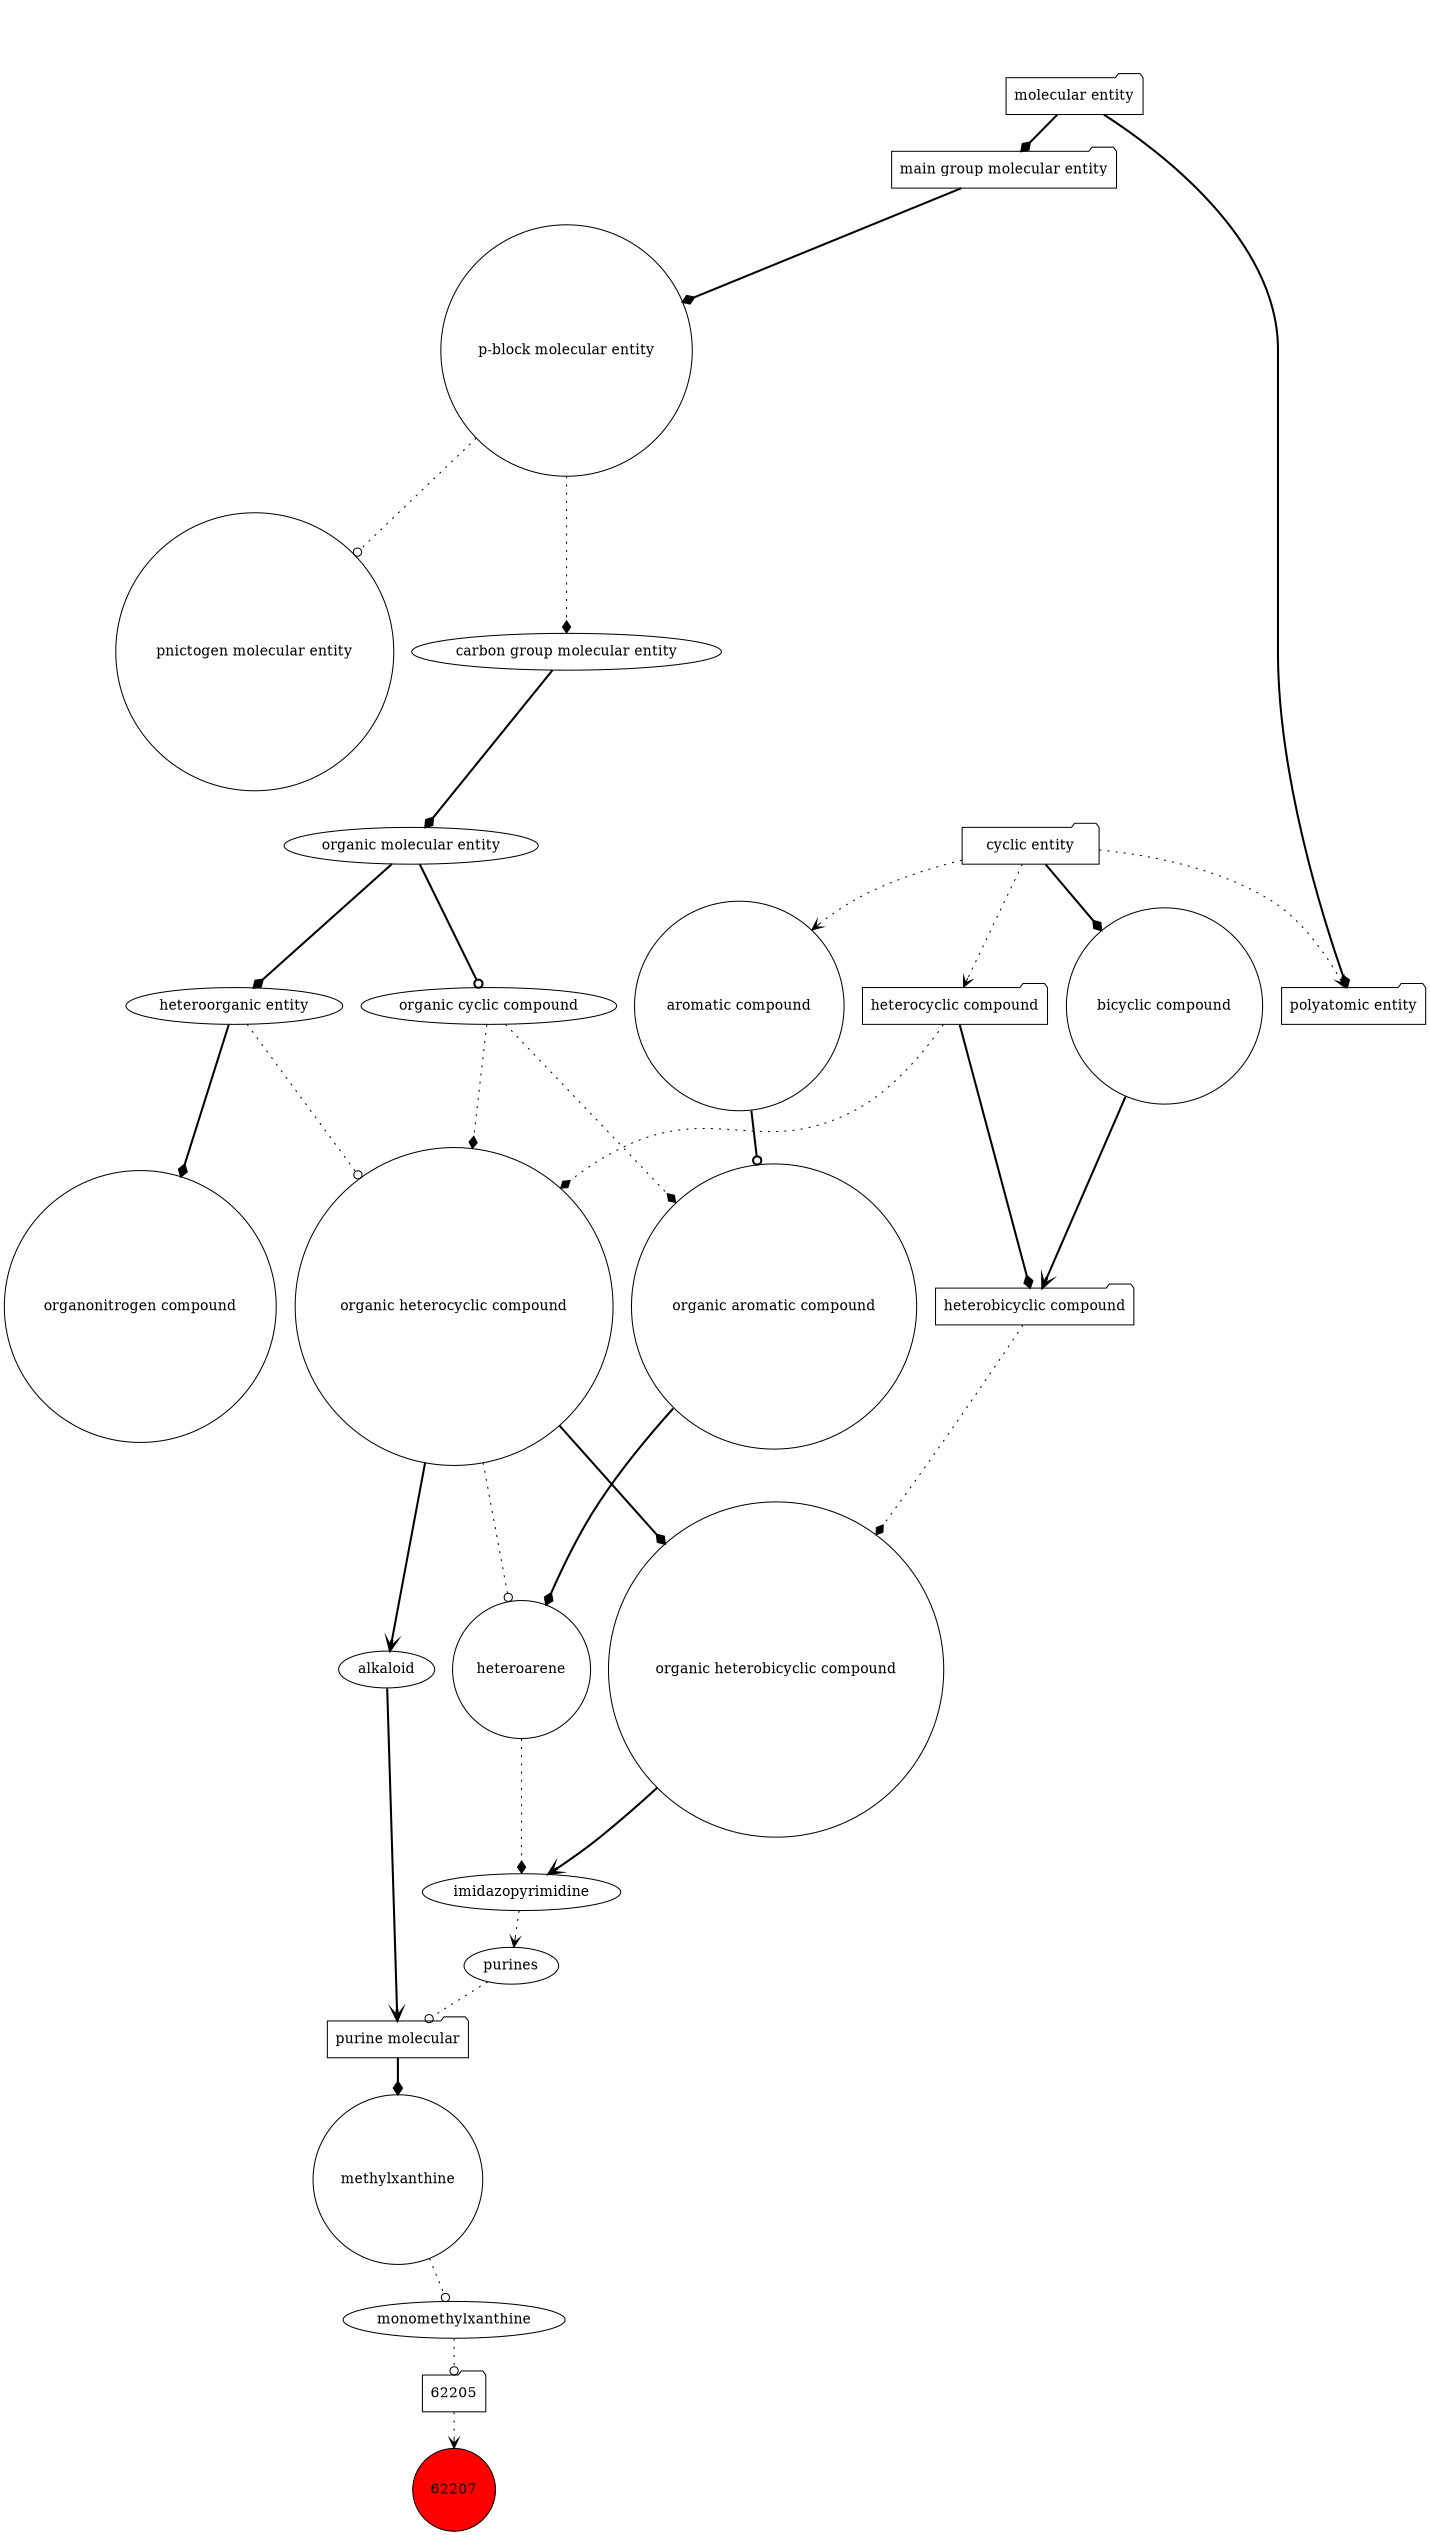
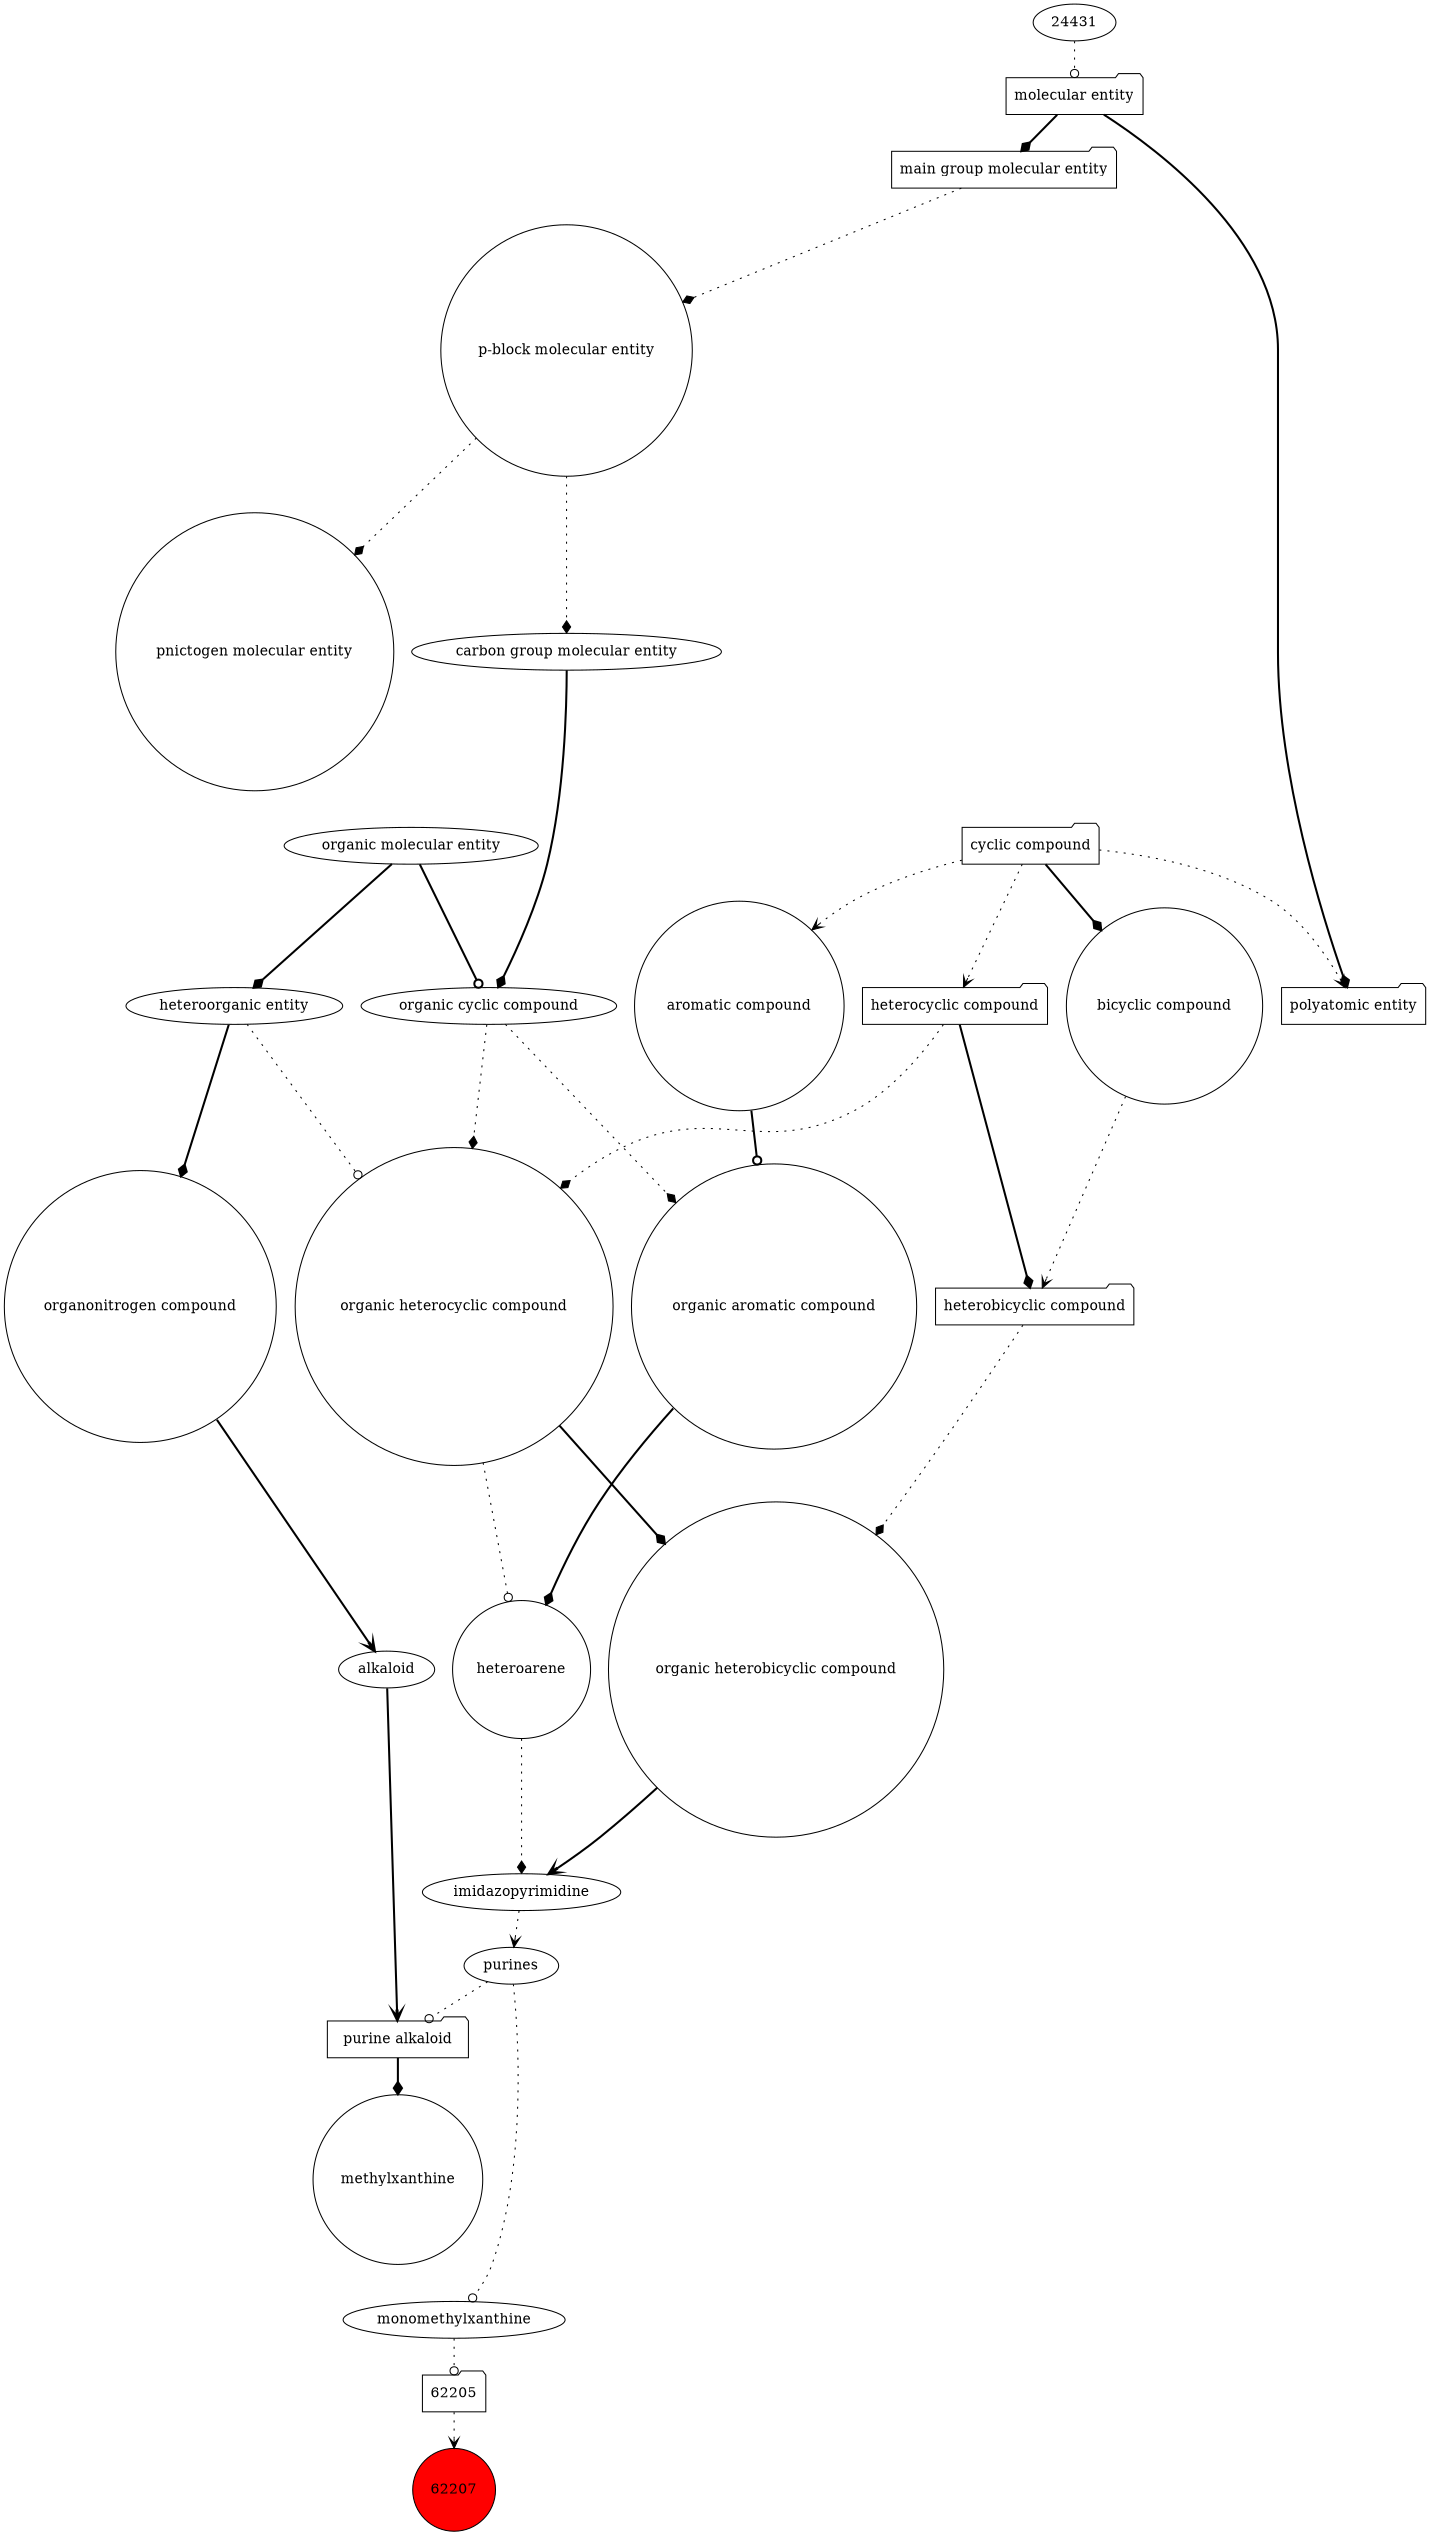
none -> (1075, 22)
(828, 243) -> (828, 243)
(418, 494) -> (418, 494)
(493, 744) -> (555, 827)
(1031, 846) -> (1031, 846)
(1086, 1188) -> (1086, 1188)
(408, 1552) -> (293, 1531)
(398, 2039) -> (398, 2039)
(437, 2276) -> (516, 2143)
